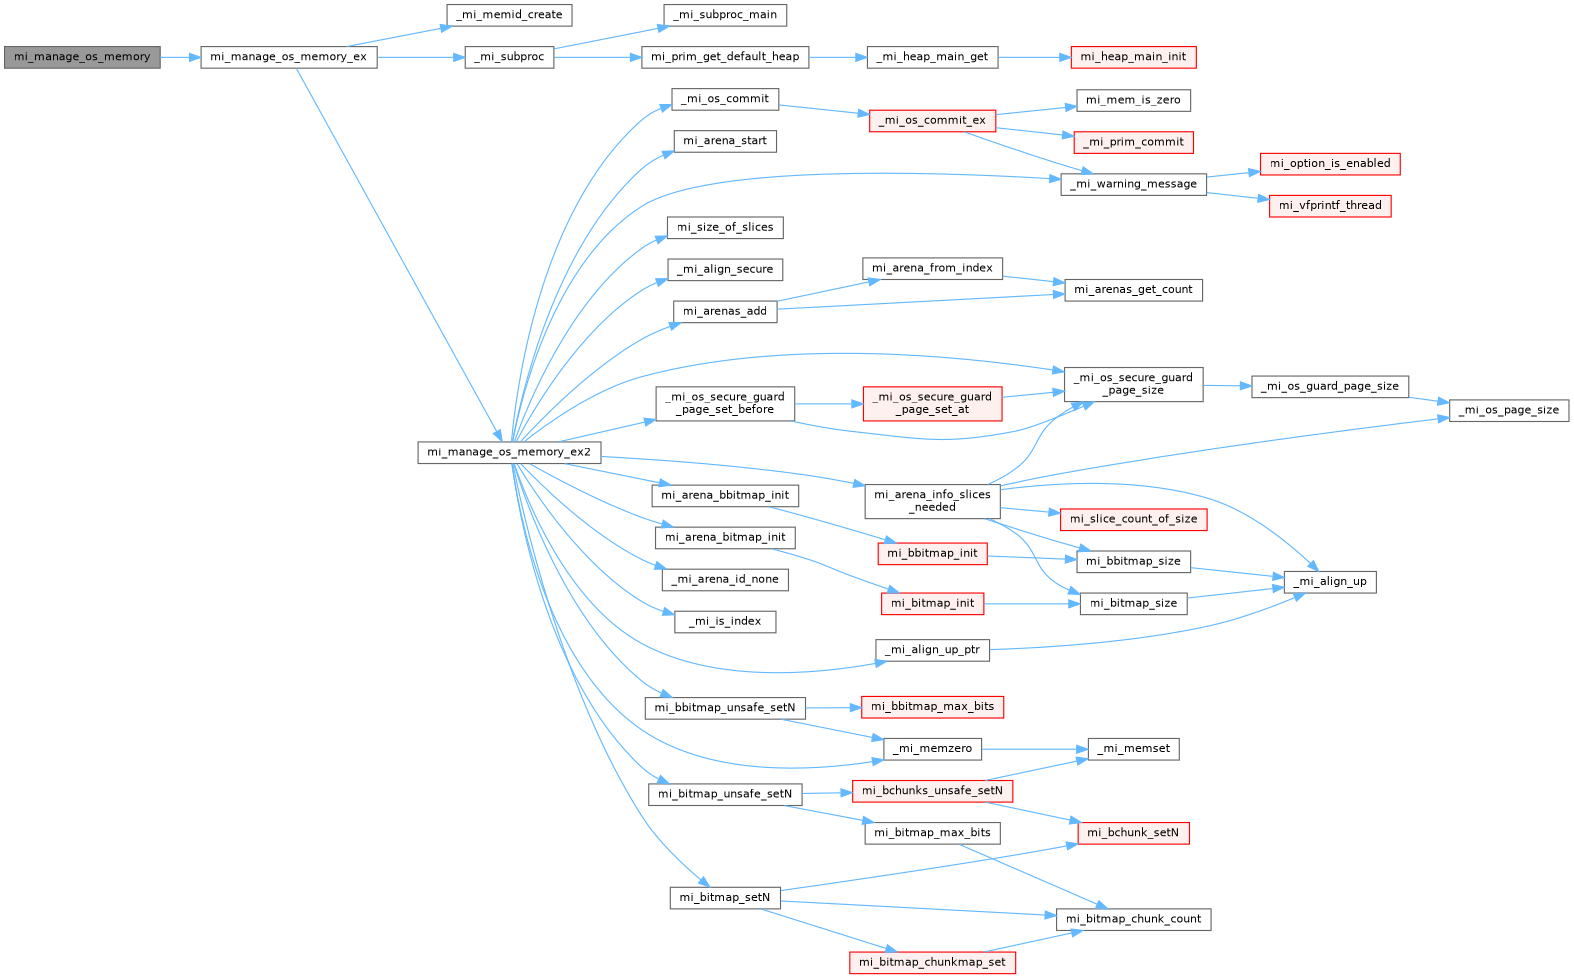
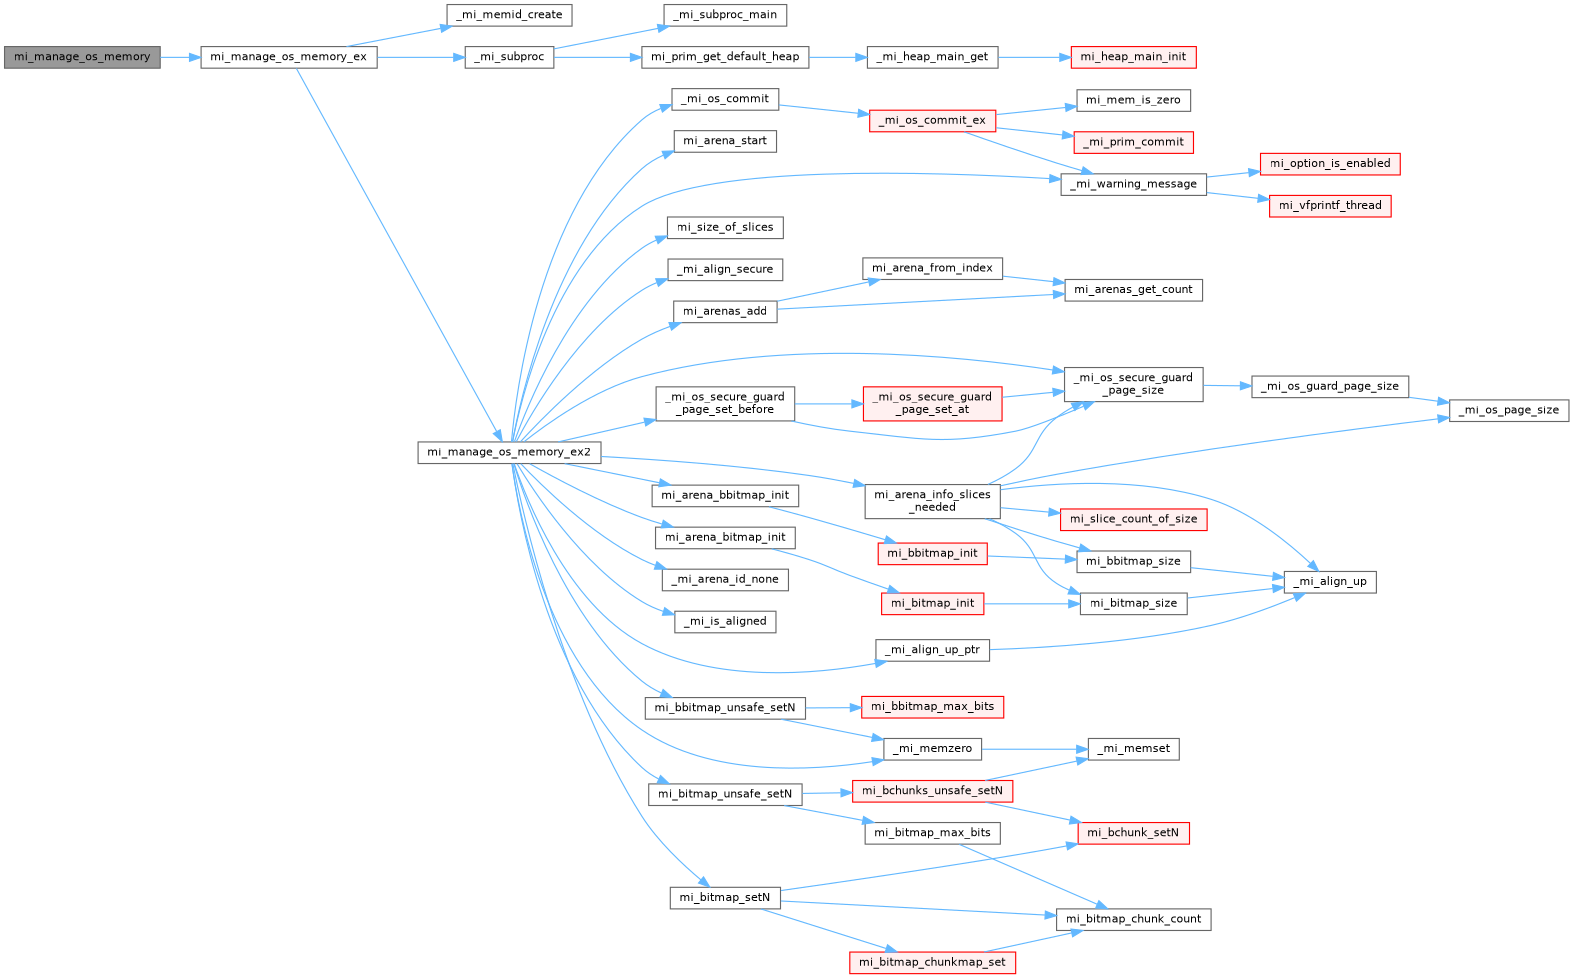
(725, 622) -> (725, 622)
